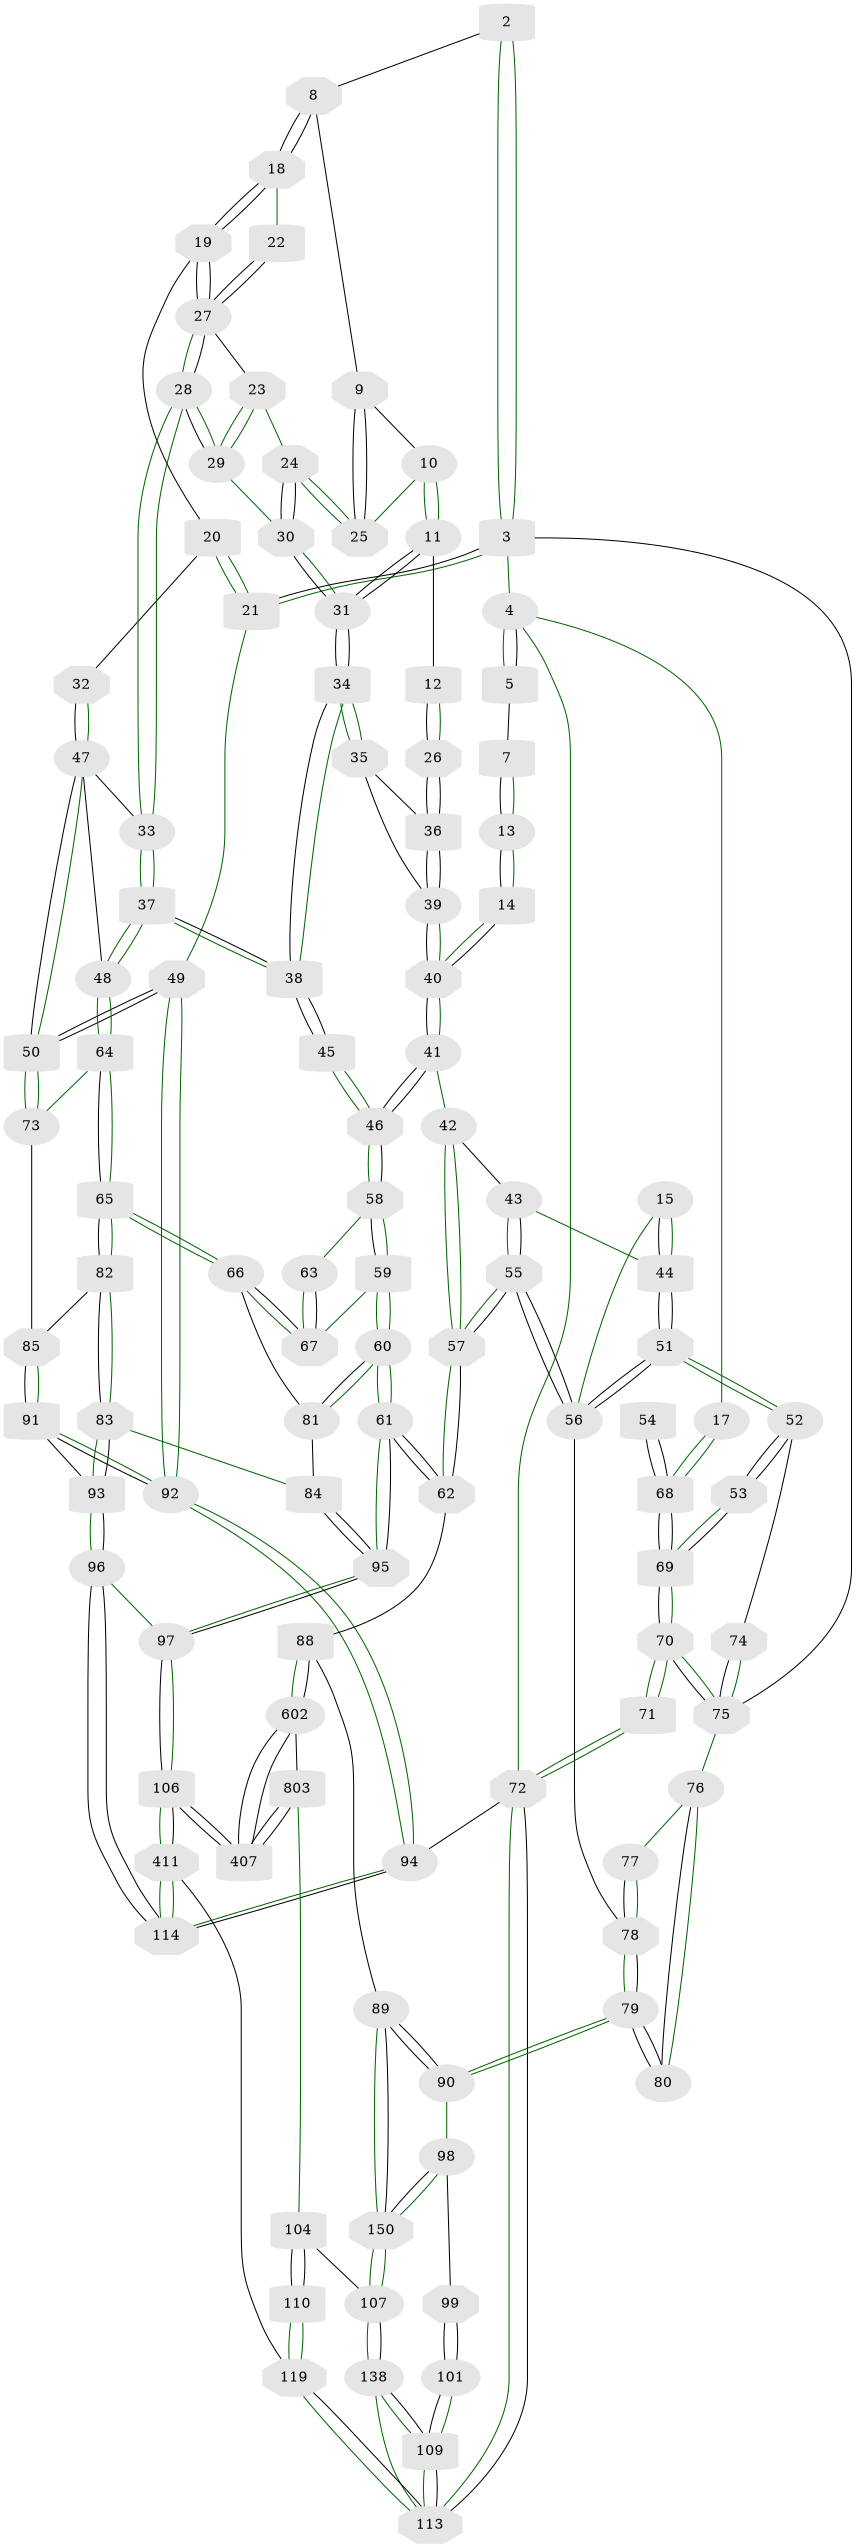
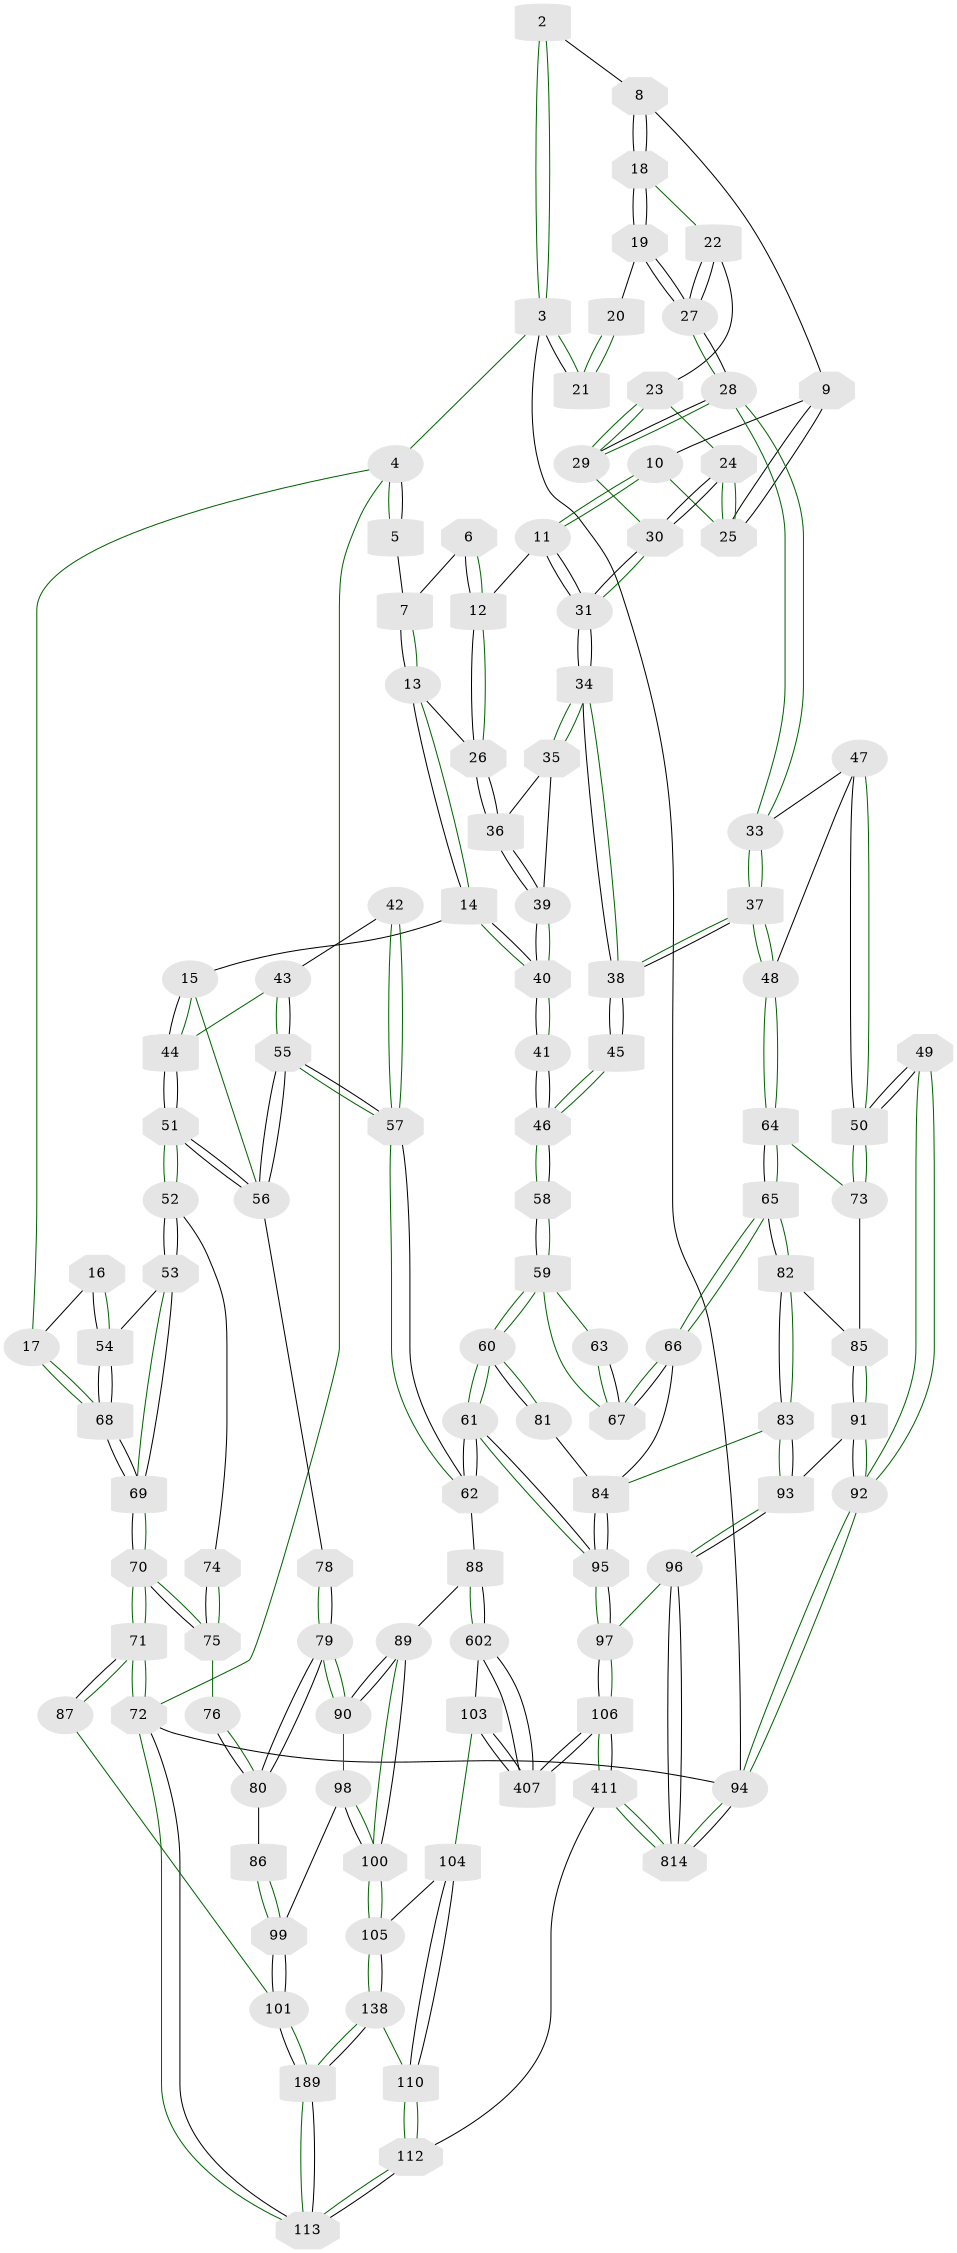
(230, 353) -> (728, 331)
none -> (469, 538)
(82, 685) -> none
none -> (445, 721)
(225, 798) -> none
none -> (317, 948)
(852, 1025) -> (673, 1040)
(441, 1089) -> none
(342, 1237) -> (572, 1312)
none -> (97, 1274)
none -> (139, 1310)
(265, 1351) -> (660, 1427)
none -> (65, 1715)
(297, 1789) -> (474, 1715)
none -> (259, 1862)
(631, 1862) -> none
(167, 1936) -> (675, 1862)
(381, 2230) -> (375, 1862)
(374, 2304) -> (375, 1936)
(294, 2378) -> (411, 2157)
(430, 2451) -> (308, 2083)
(388, 2455) -> (393, 2046)
